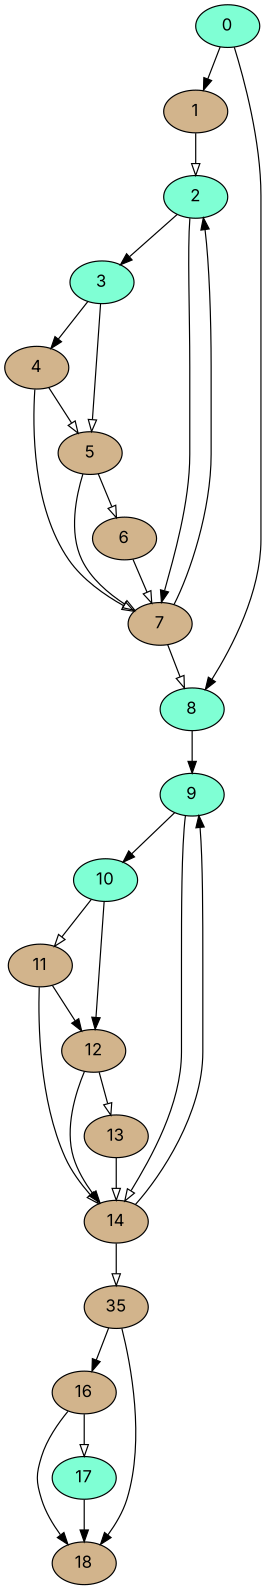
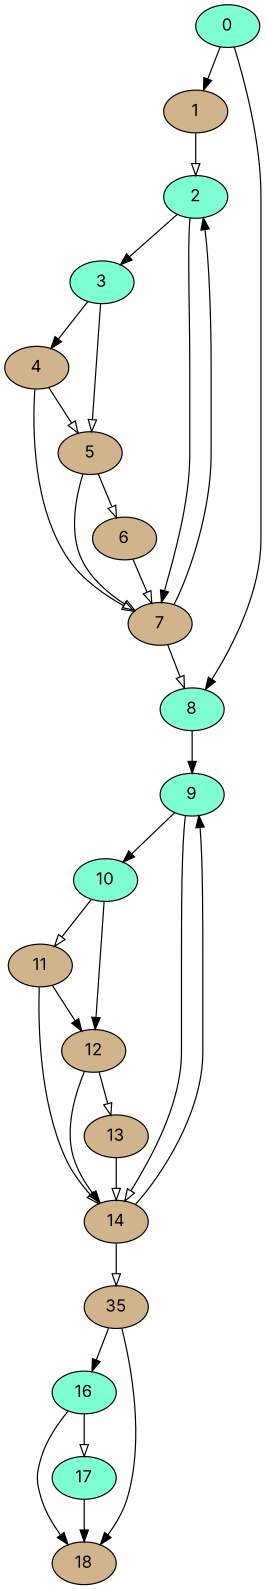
(84, 1392) -> (84, 1392)
